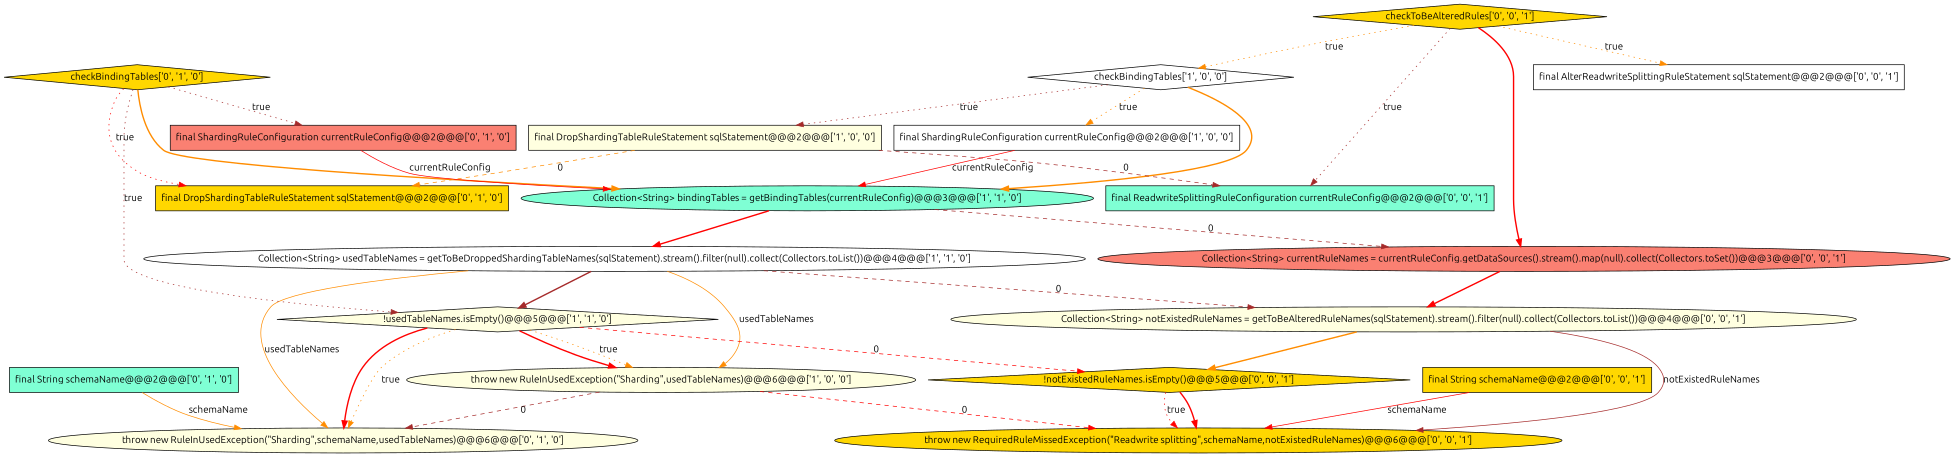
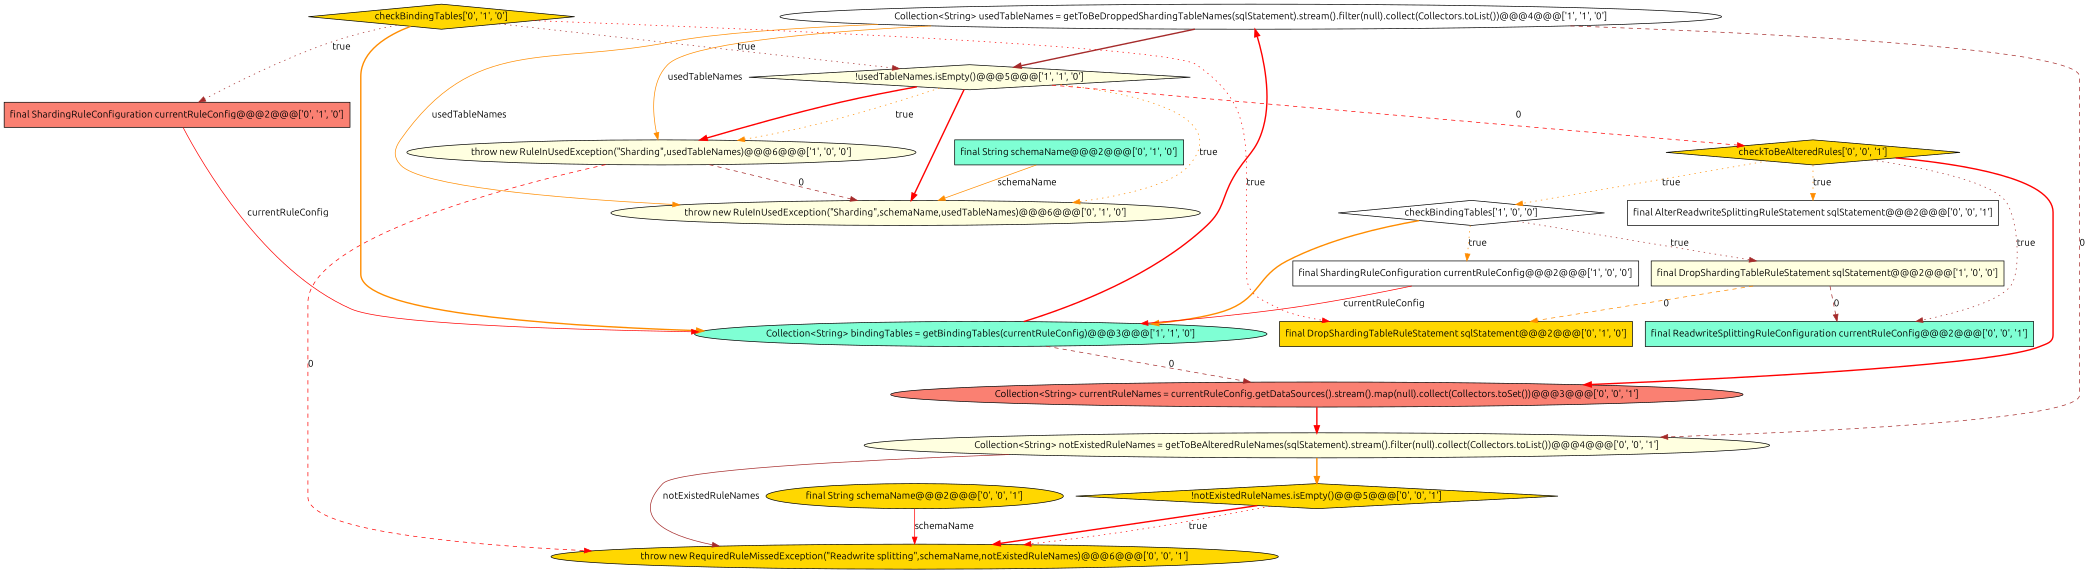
(829, 349) -> (1394, 115)
(1537, 380) -> (915, 496)
